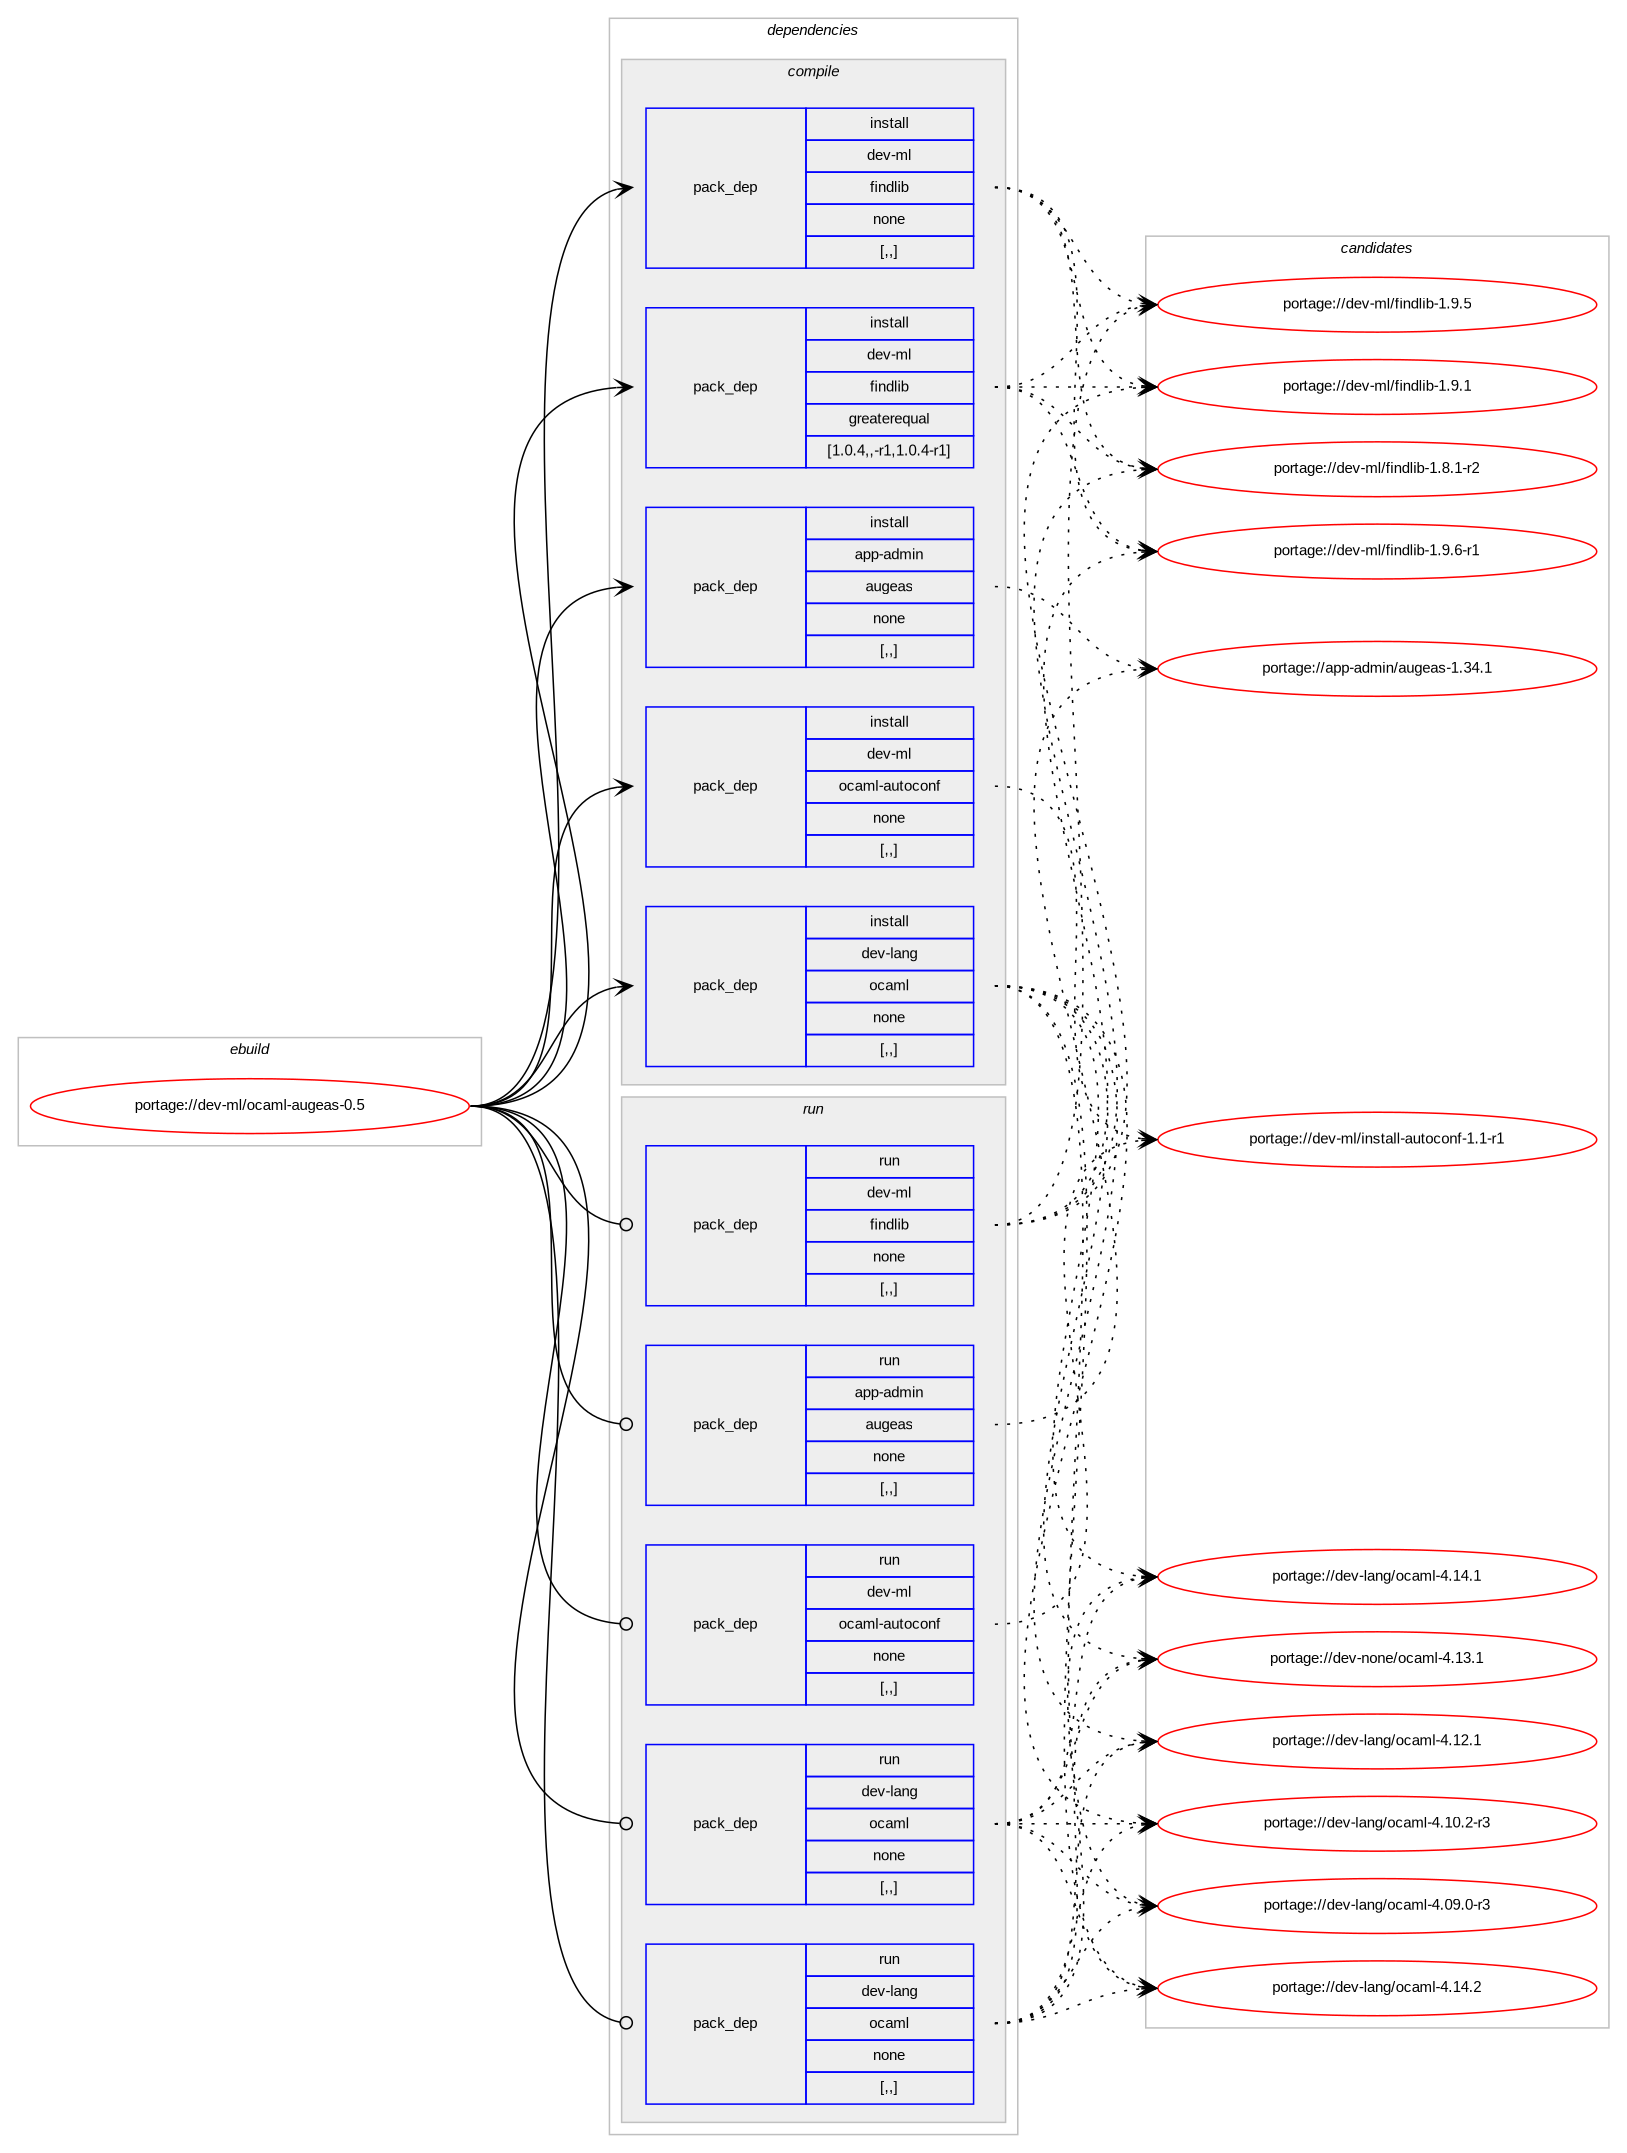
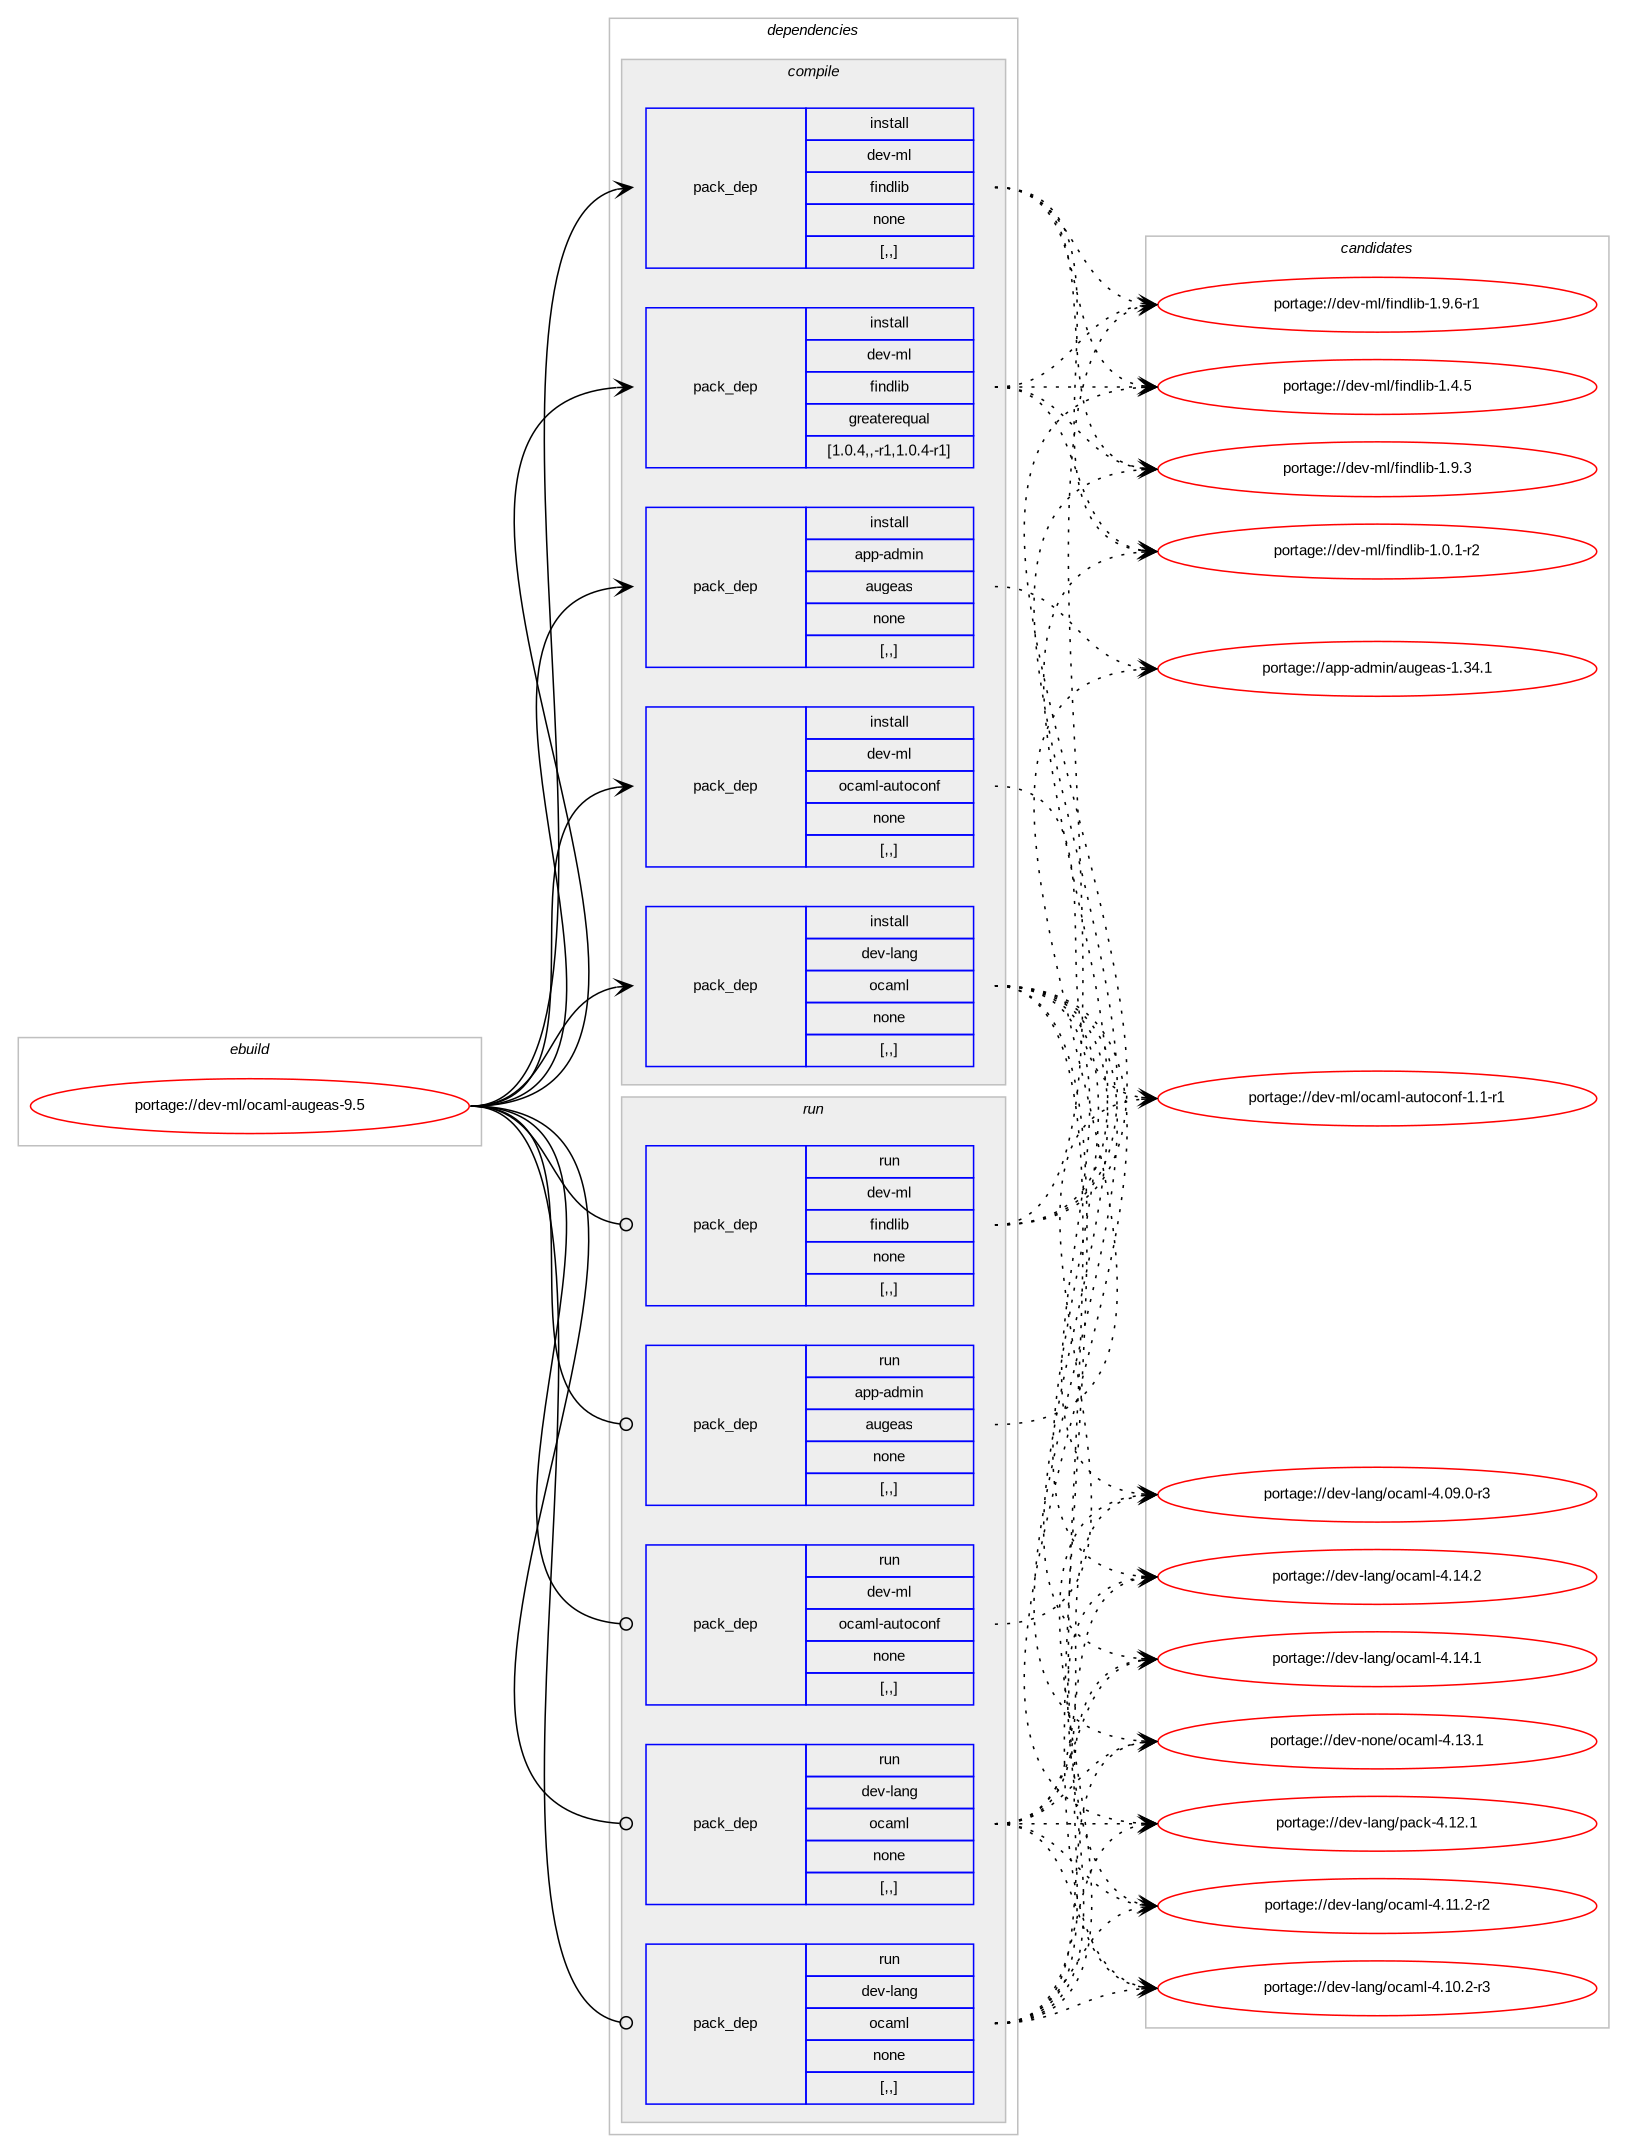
(1377, 305) -> (1377, 387)
(1377, 387) -> (1377, 469)
(1377, 469) -> (1377, 552)
(250, 1106) -> (250, 1106)
(1377, 1140) -> (1377, 1099)
(1377, 1741) -> (1377, 1824)
none -> (1377, 1906)
